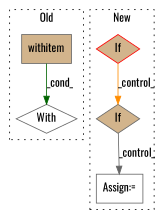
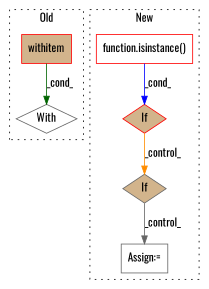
(47, 49) -> (47, 49)
none -> (144, 49)
